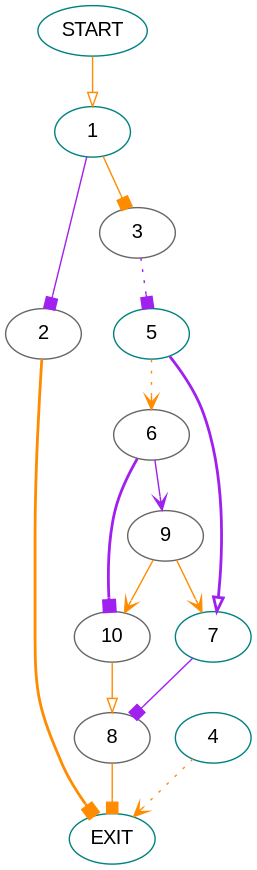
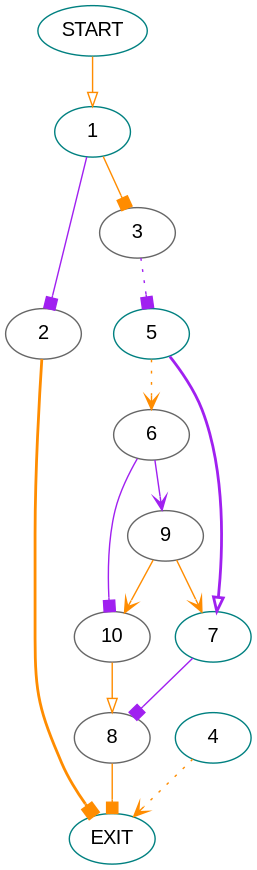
(112, 526) -> (112, 526)
